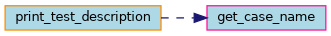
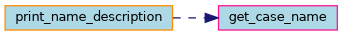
(83, 18) -> (89, 18)
